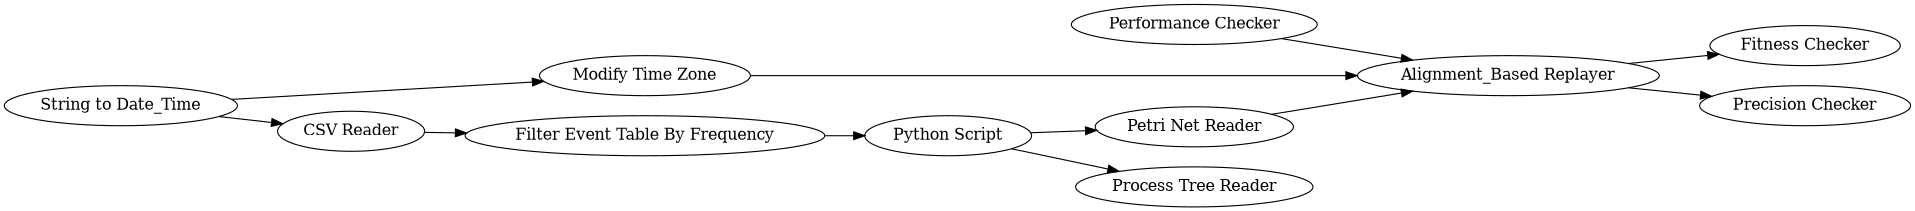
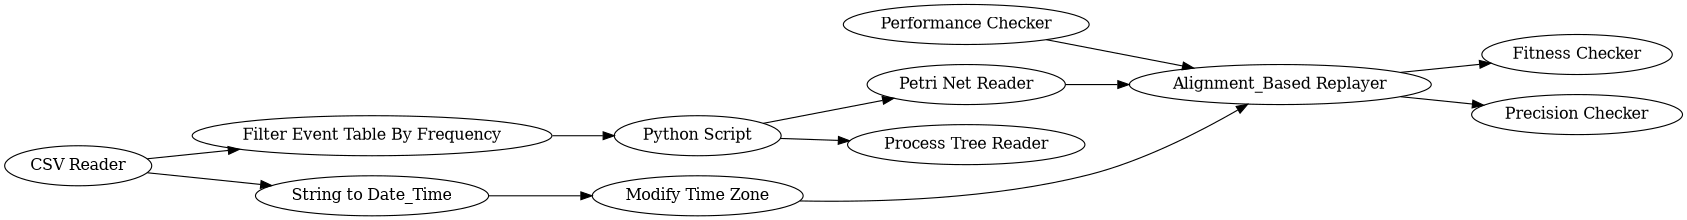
(245, 120) -> (204, 179)
